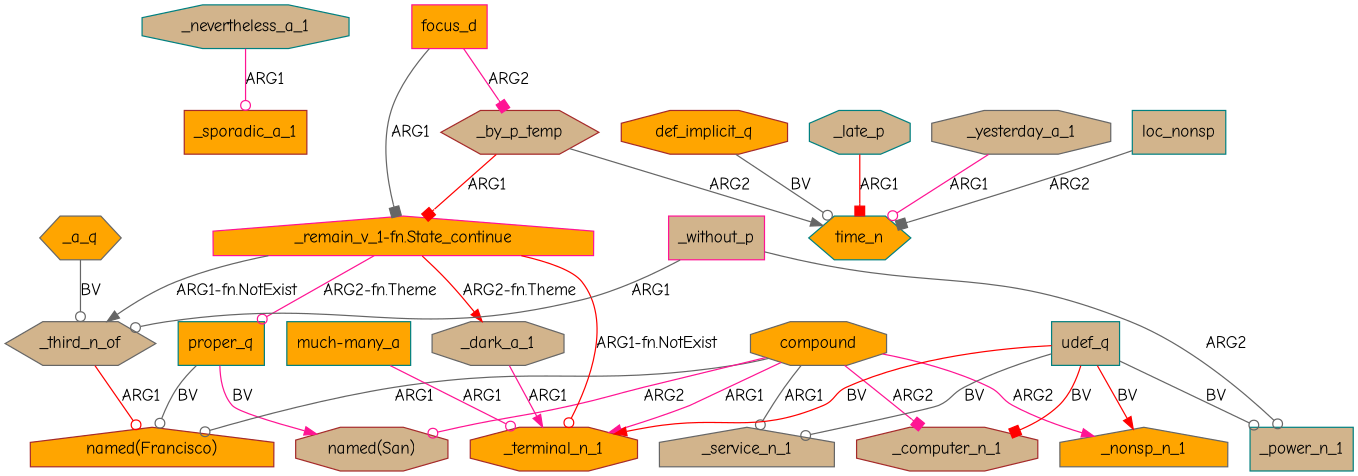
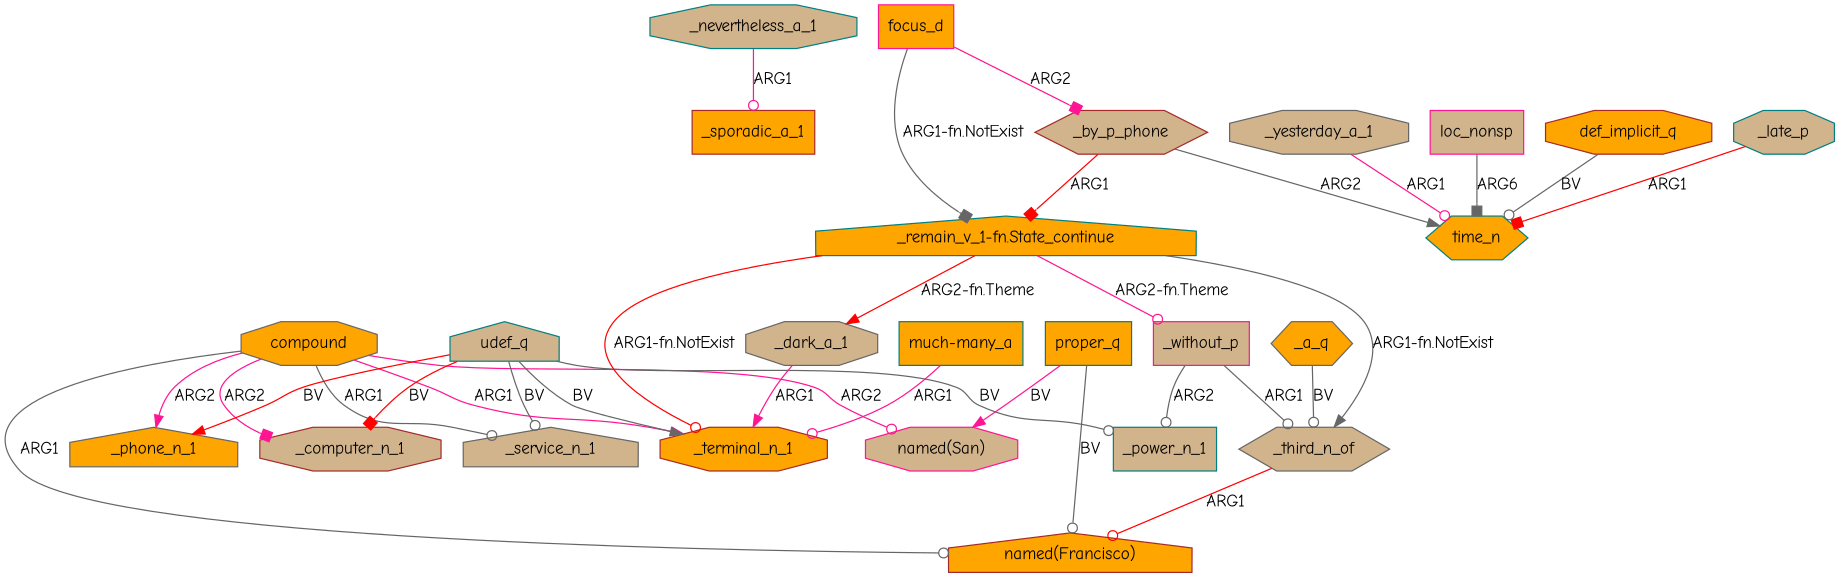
(411, 132) -> (963, 132)
(520, 132) -> (1121, 132)
(1179, 132) -> (1477, 132)
(1070, 185) -> (1498, 185)
(403, 238) -> (1006, 238)
(320, 286) -> (1095, 286)
(1086, 344) -> (505, 344)
(839, 393) -> (587, 411)
(372, 449) -> (942, 449)
(1144, 449) -> (154, 449)
